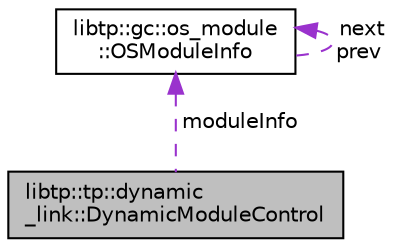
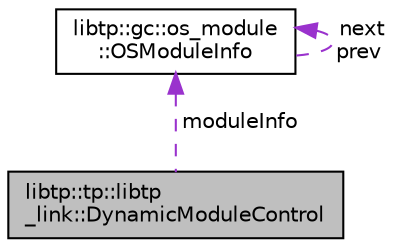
(176, 205) -> (176, 205)
